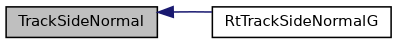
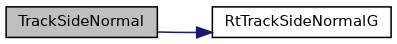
(193, 12) -> (177, 32)
